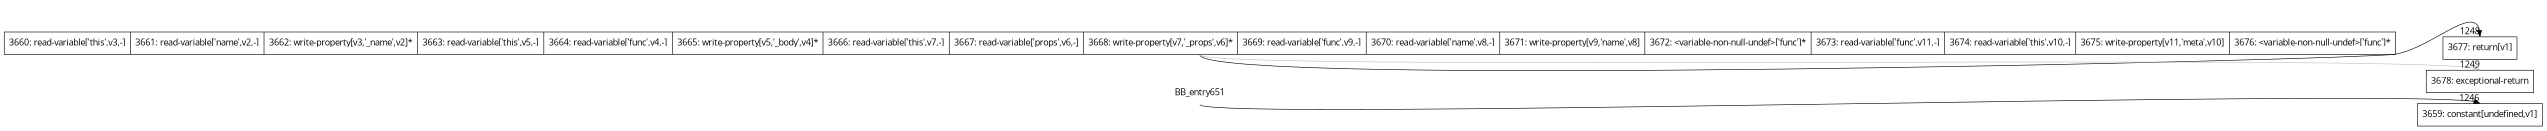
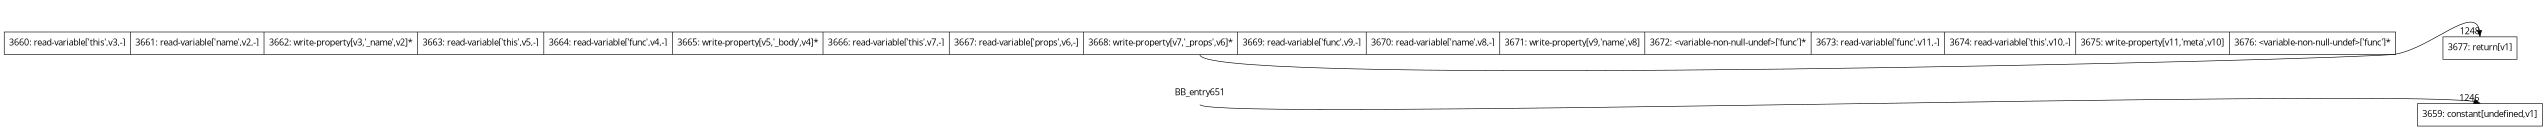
(2480, 81) -> none
